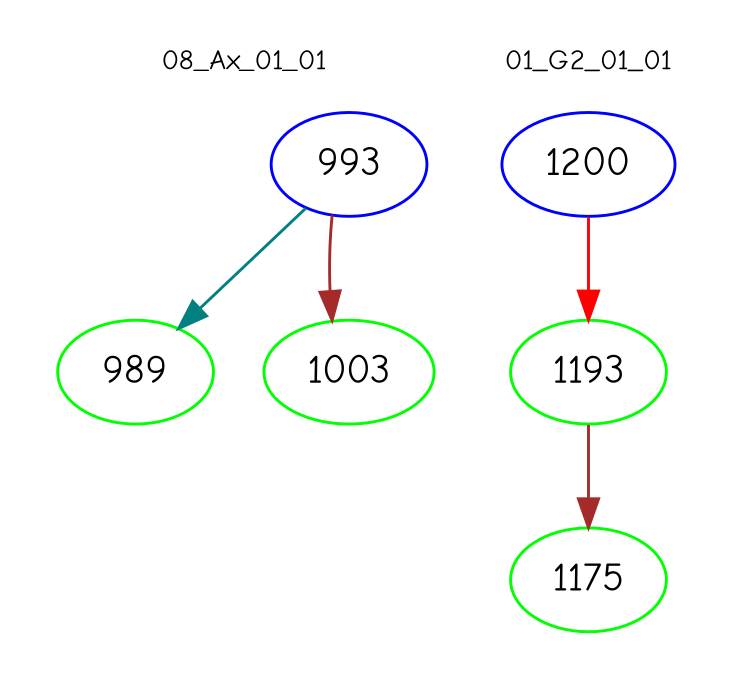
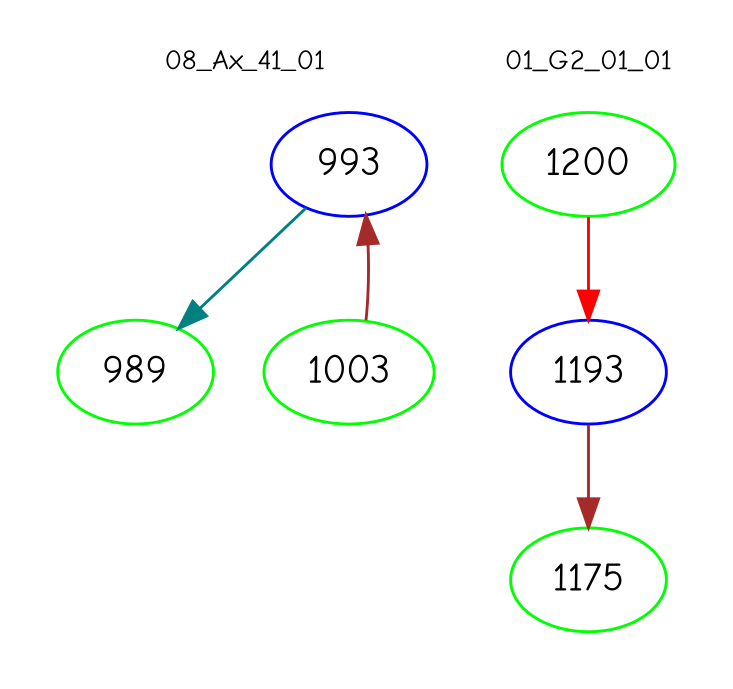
(245, 62) -> (245, 62)
(588, 164) -> (588, 164)
(330, 253) -> (368, 283)
(588, 372) -> (588, 372)
